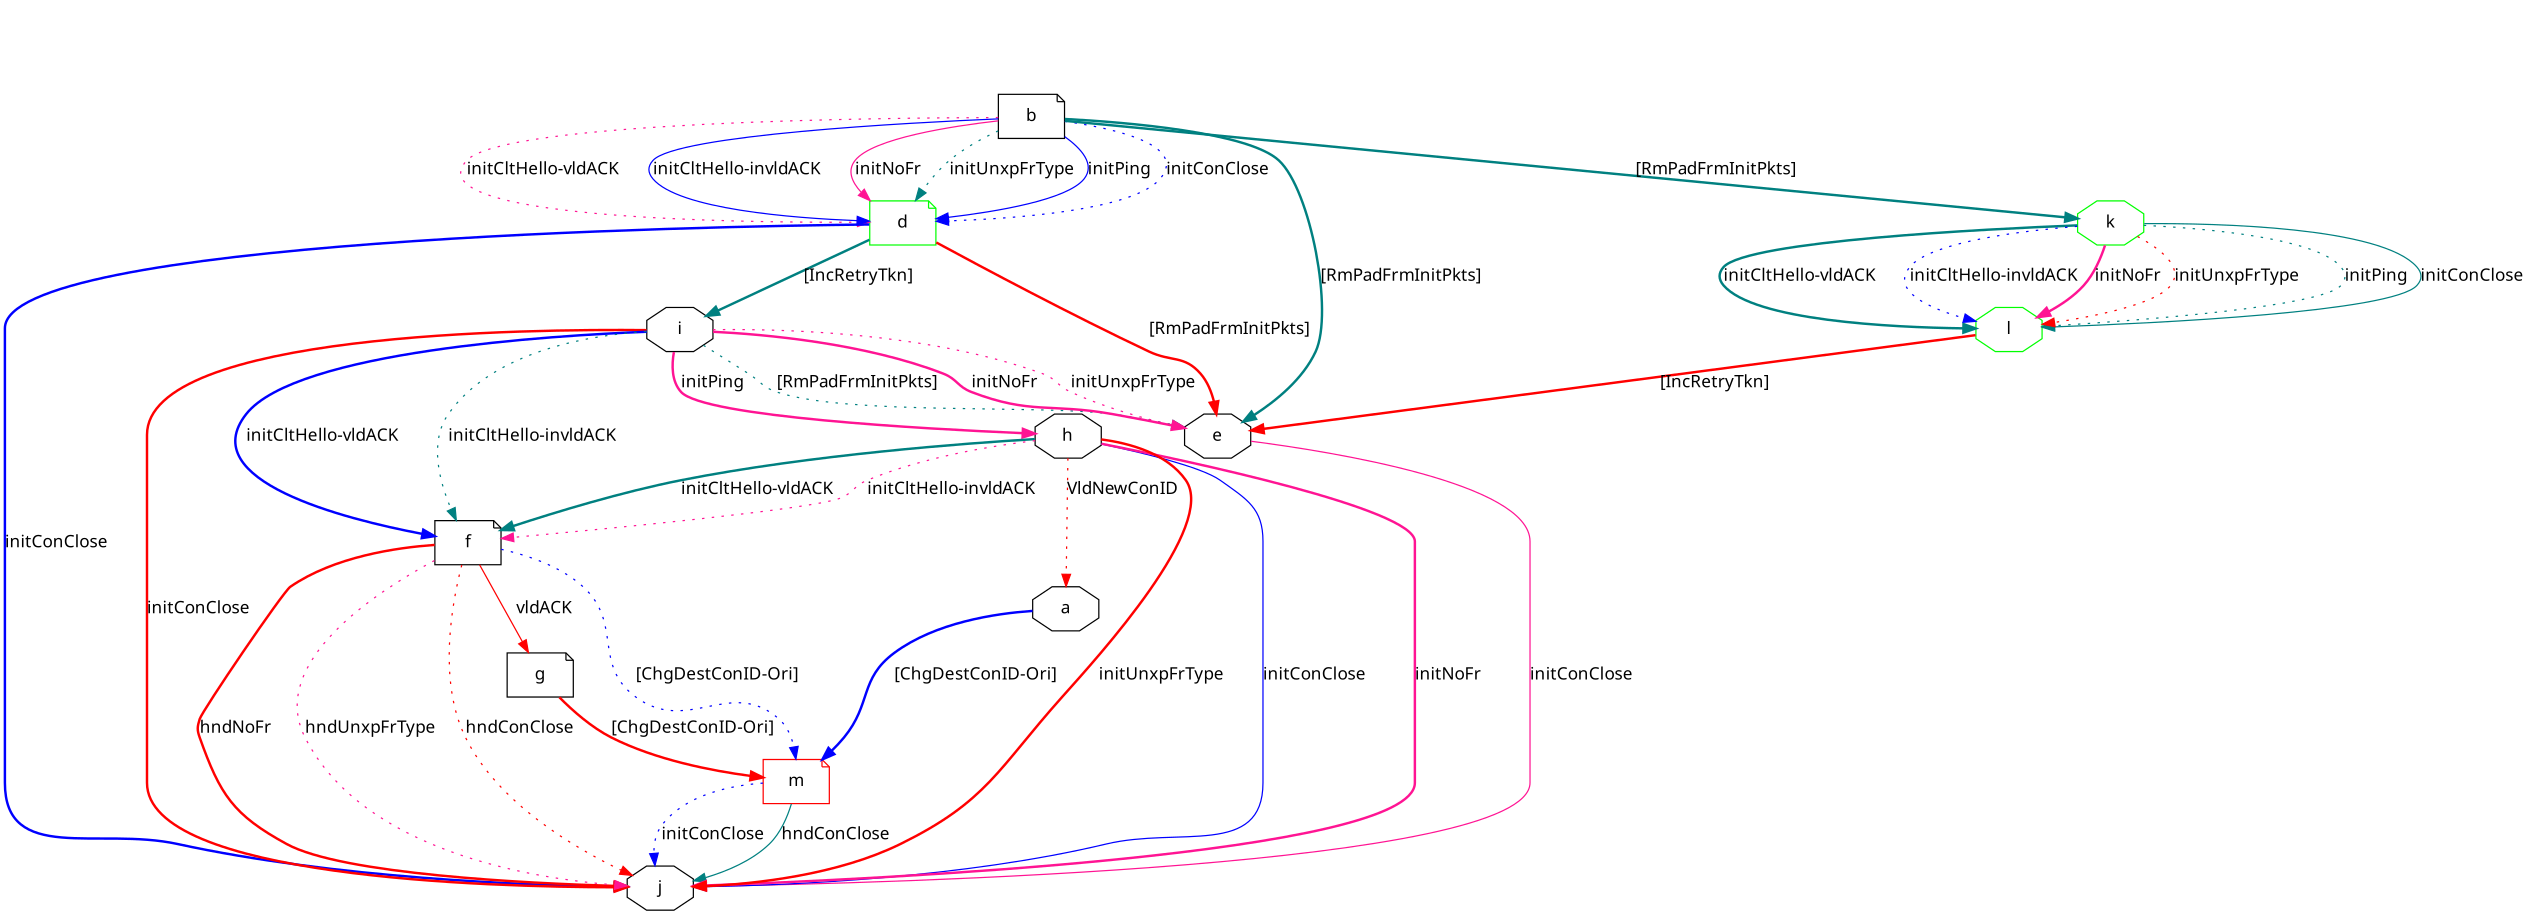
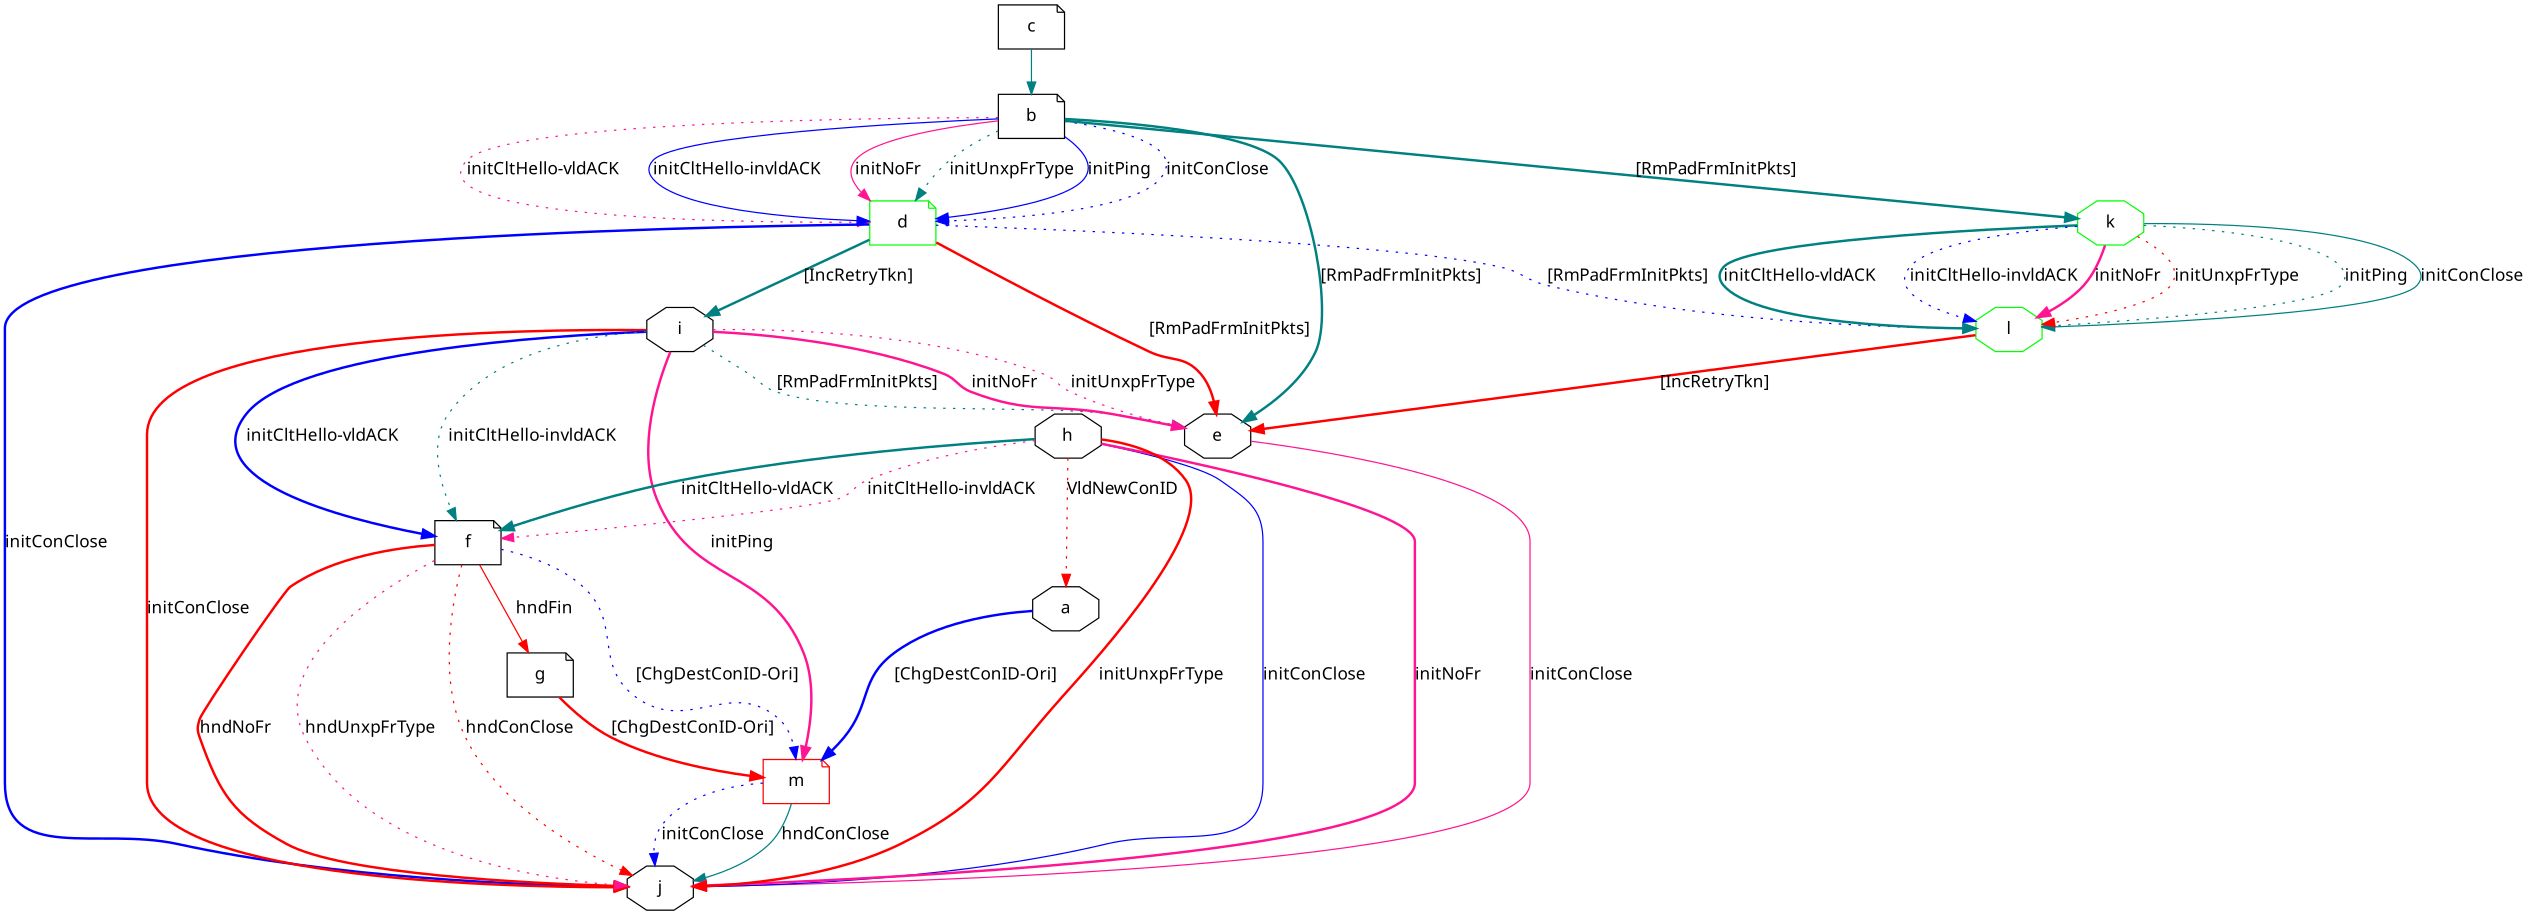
none -> (1031, 27)
none -> (1452, 259)
(829, 421) -> (707, 561)
(547, 609) -> (547, 609)
